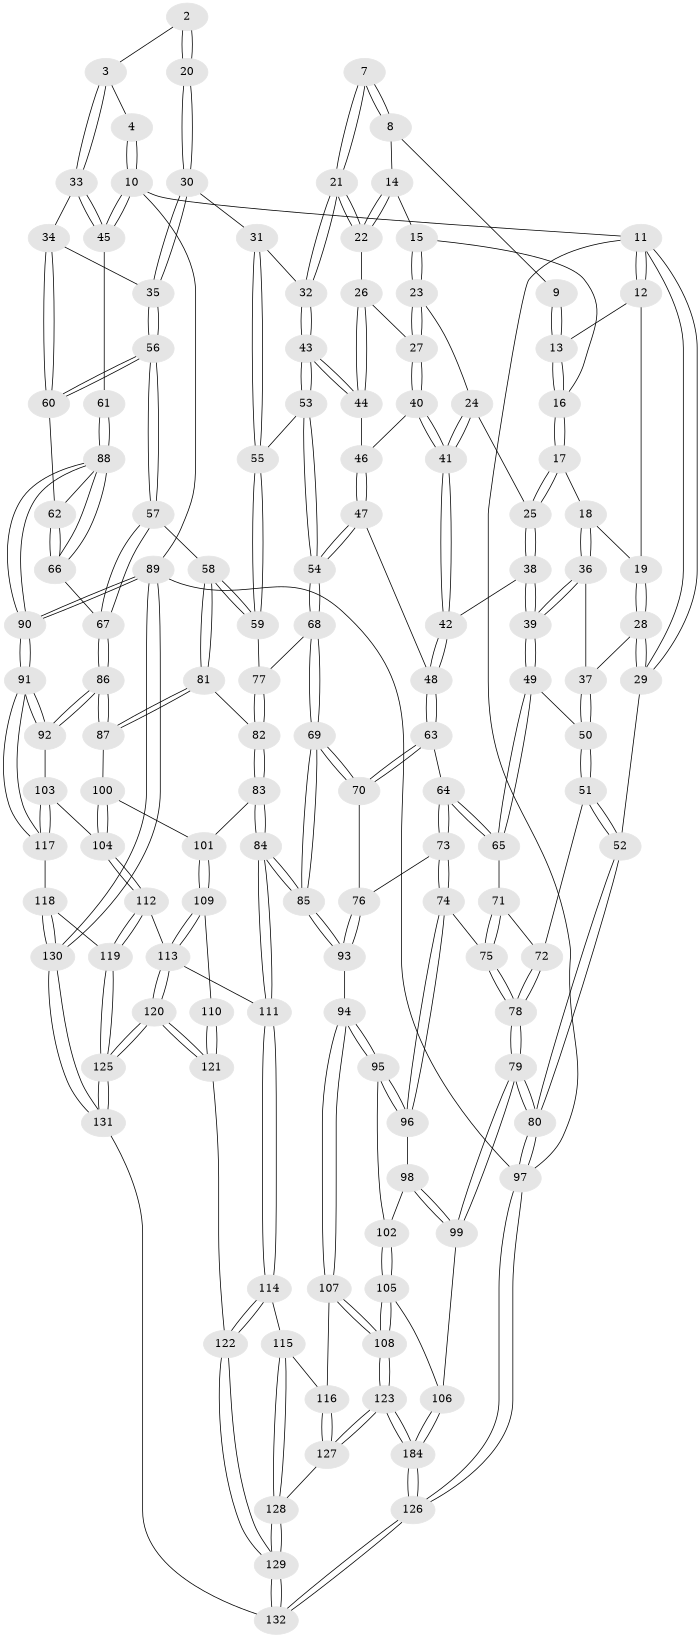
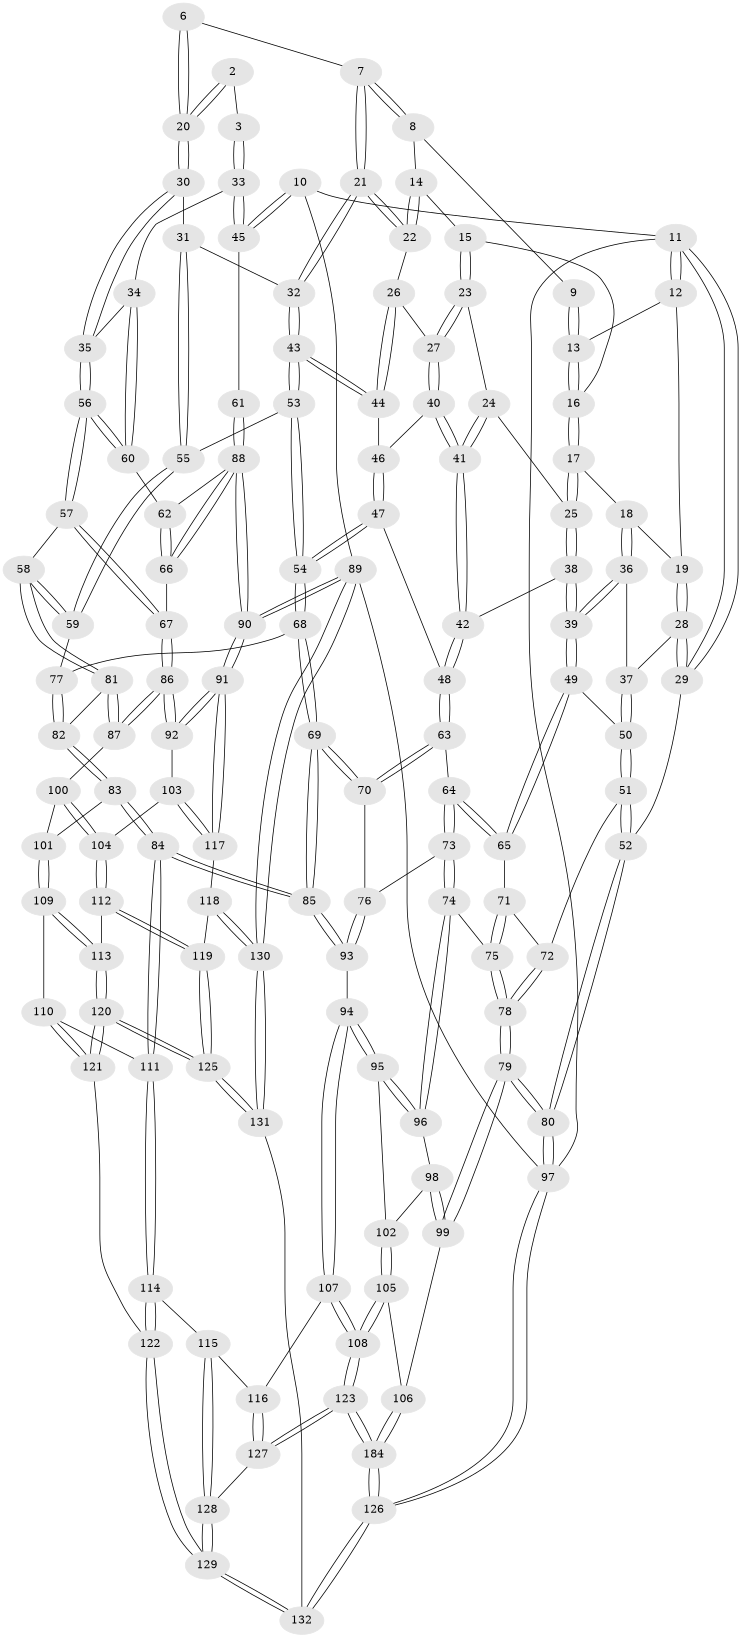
none -> (184, 17)
(132, 127) -> none
(219, 985) -> (97, 1040)
